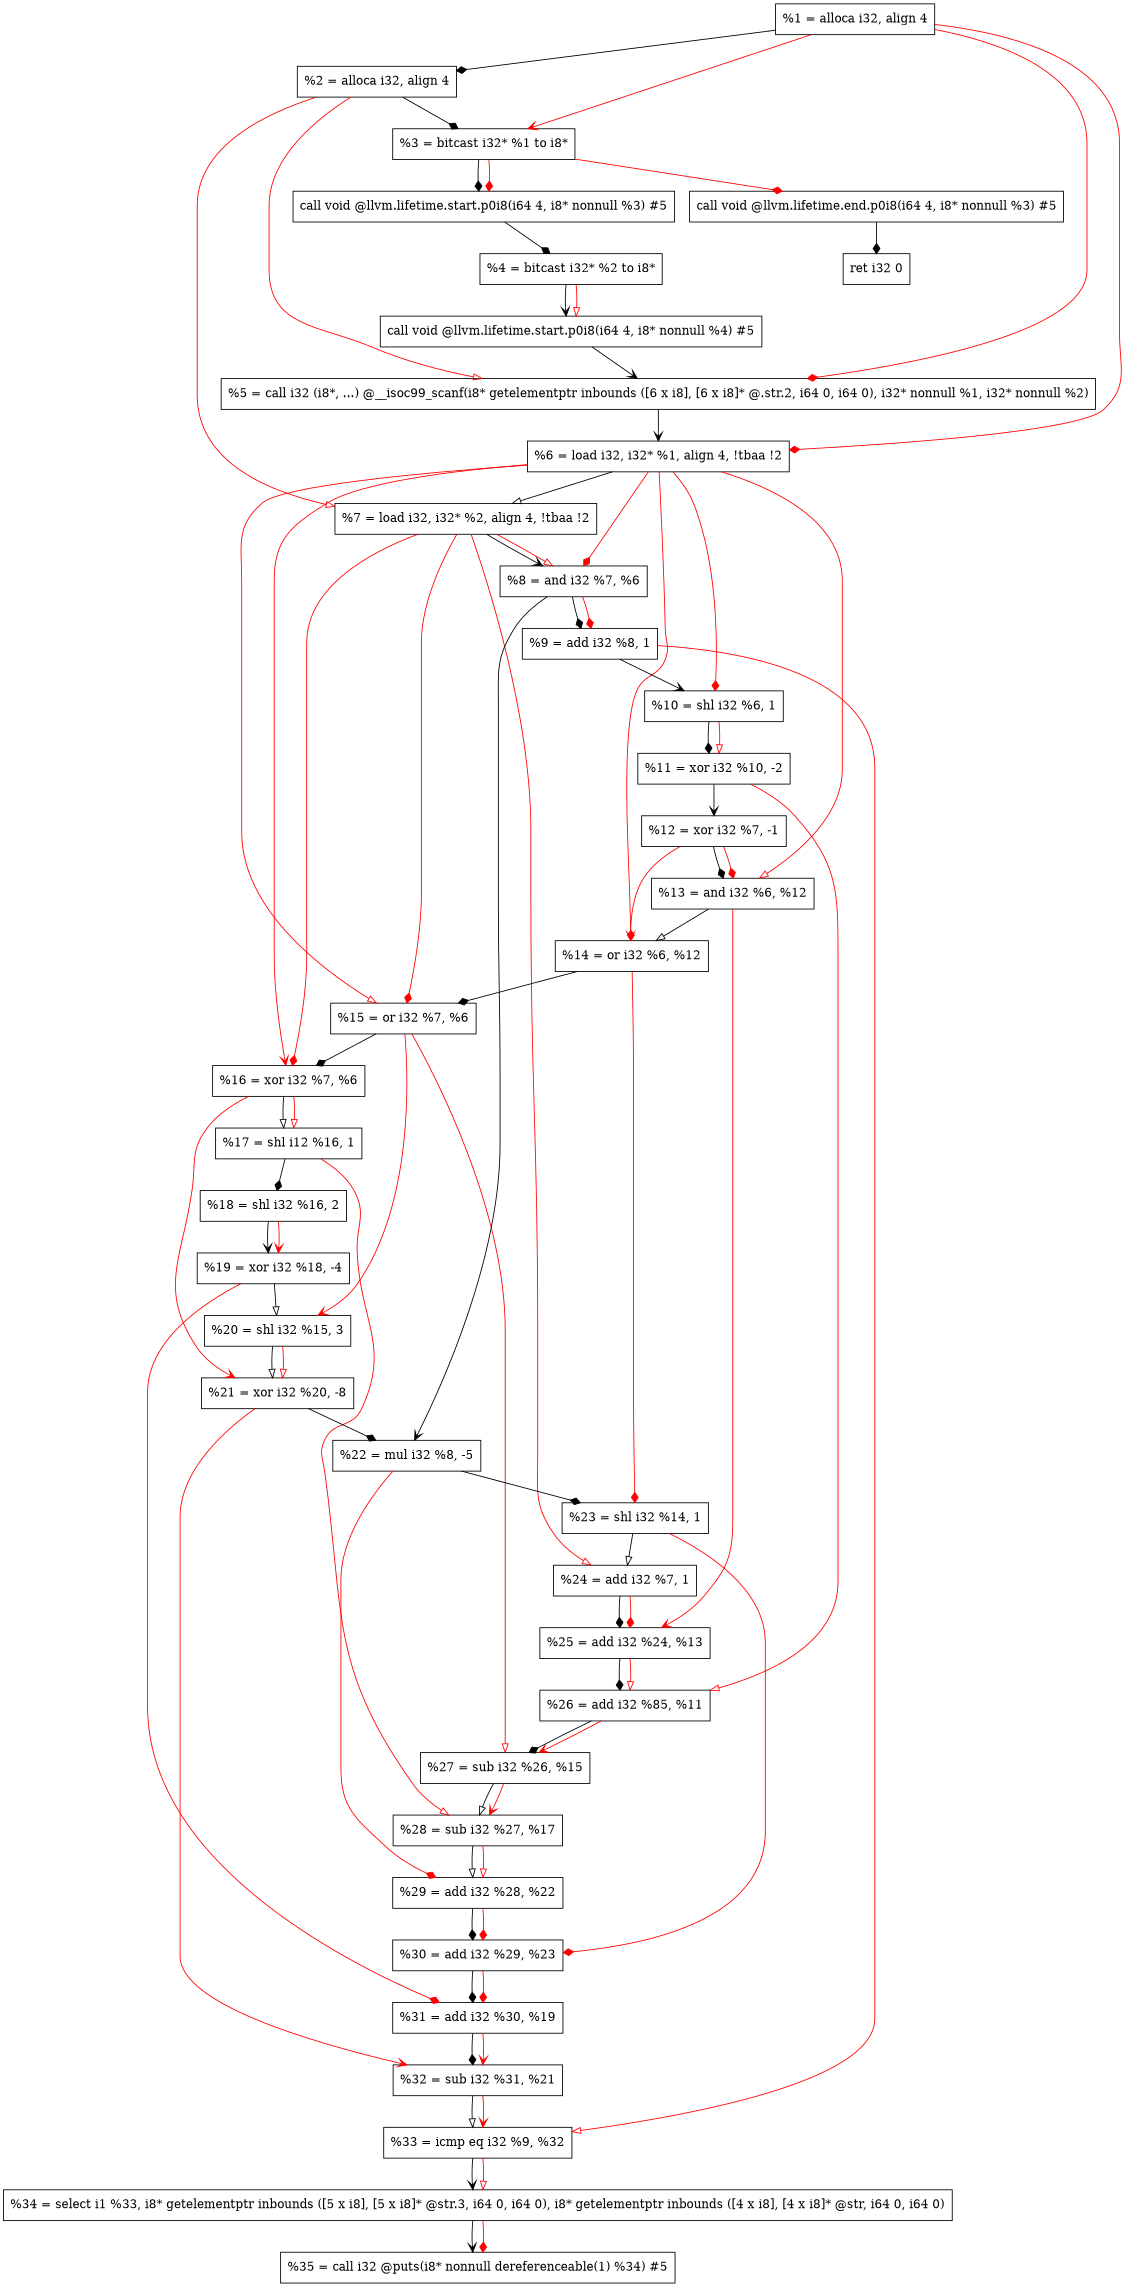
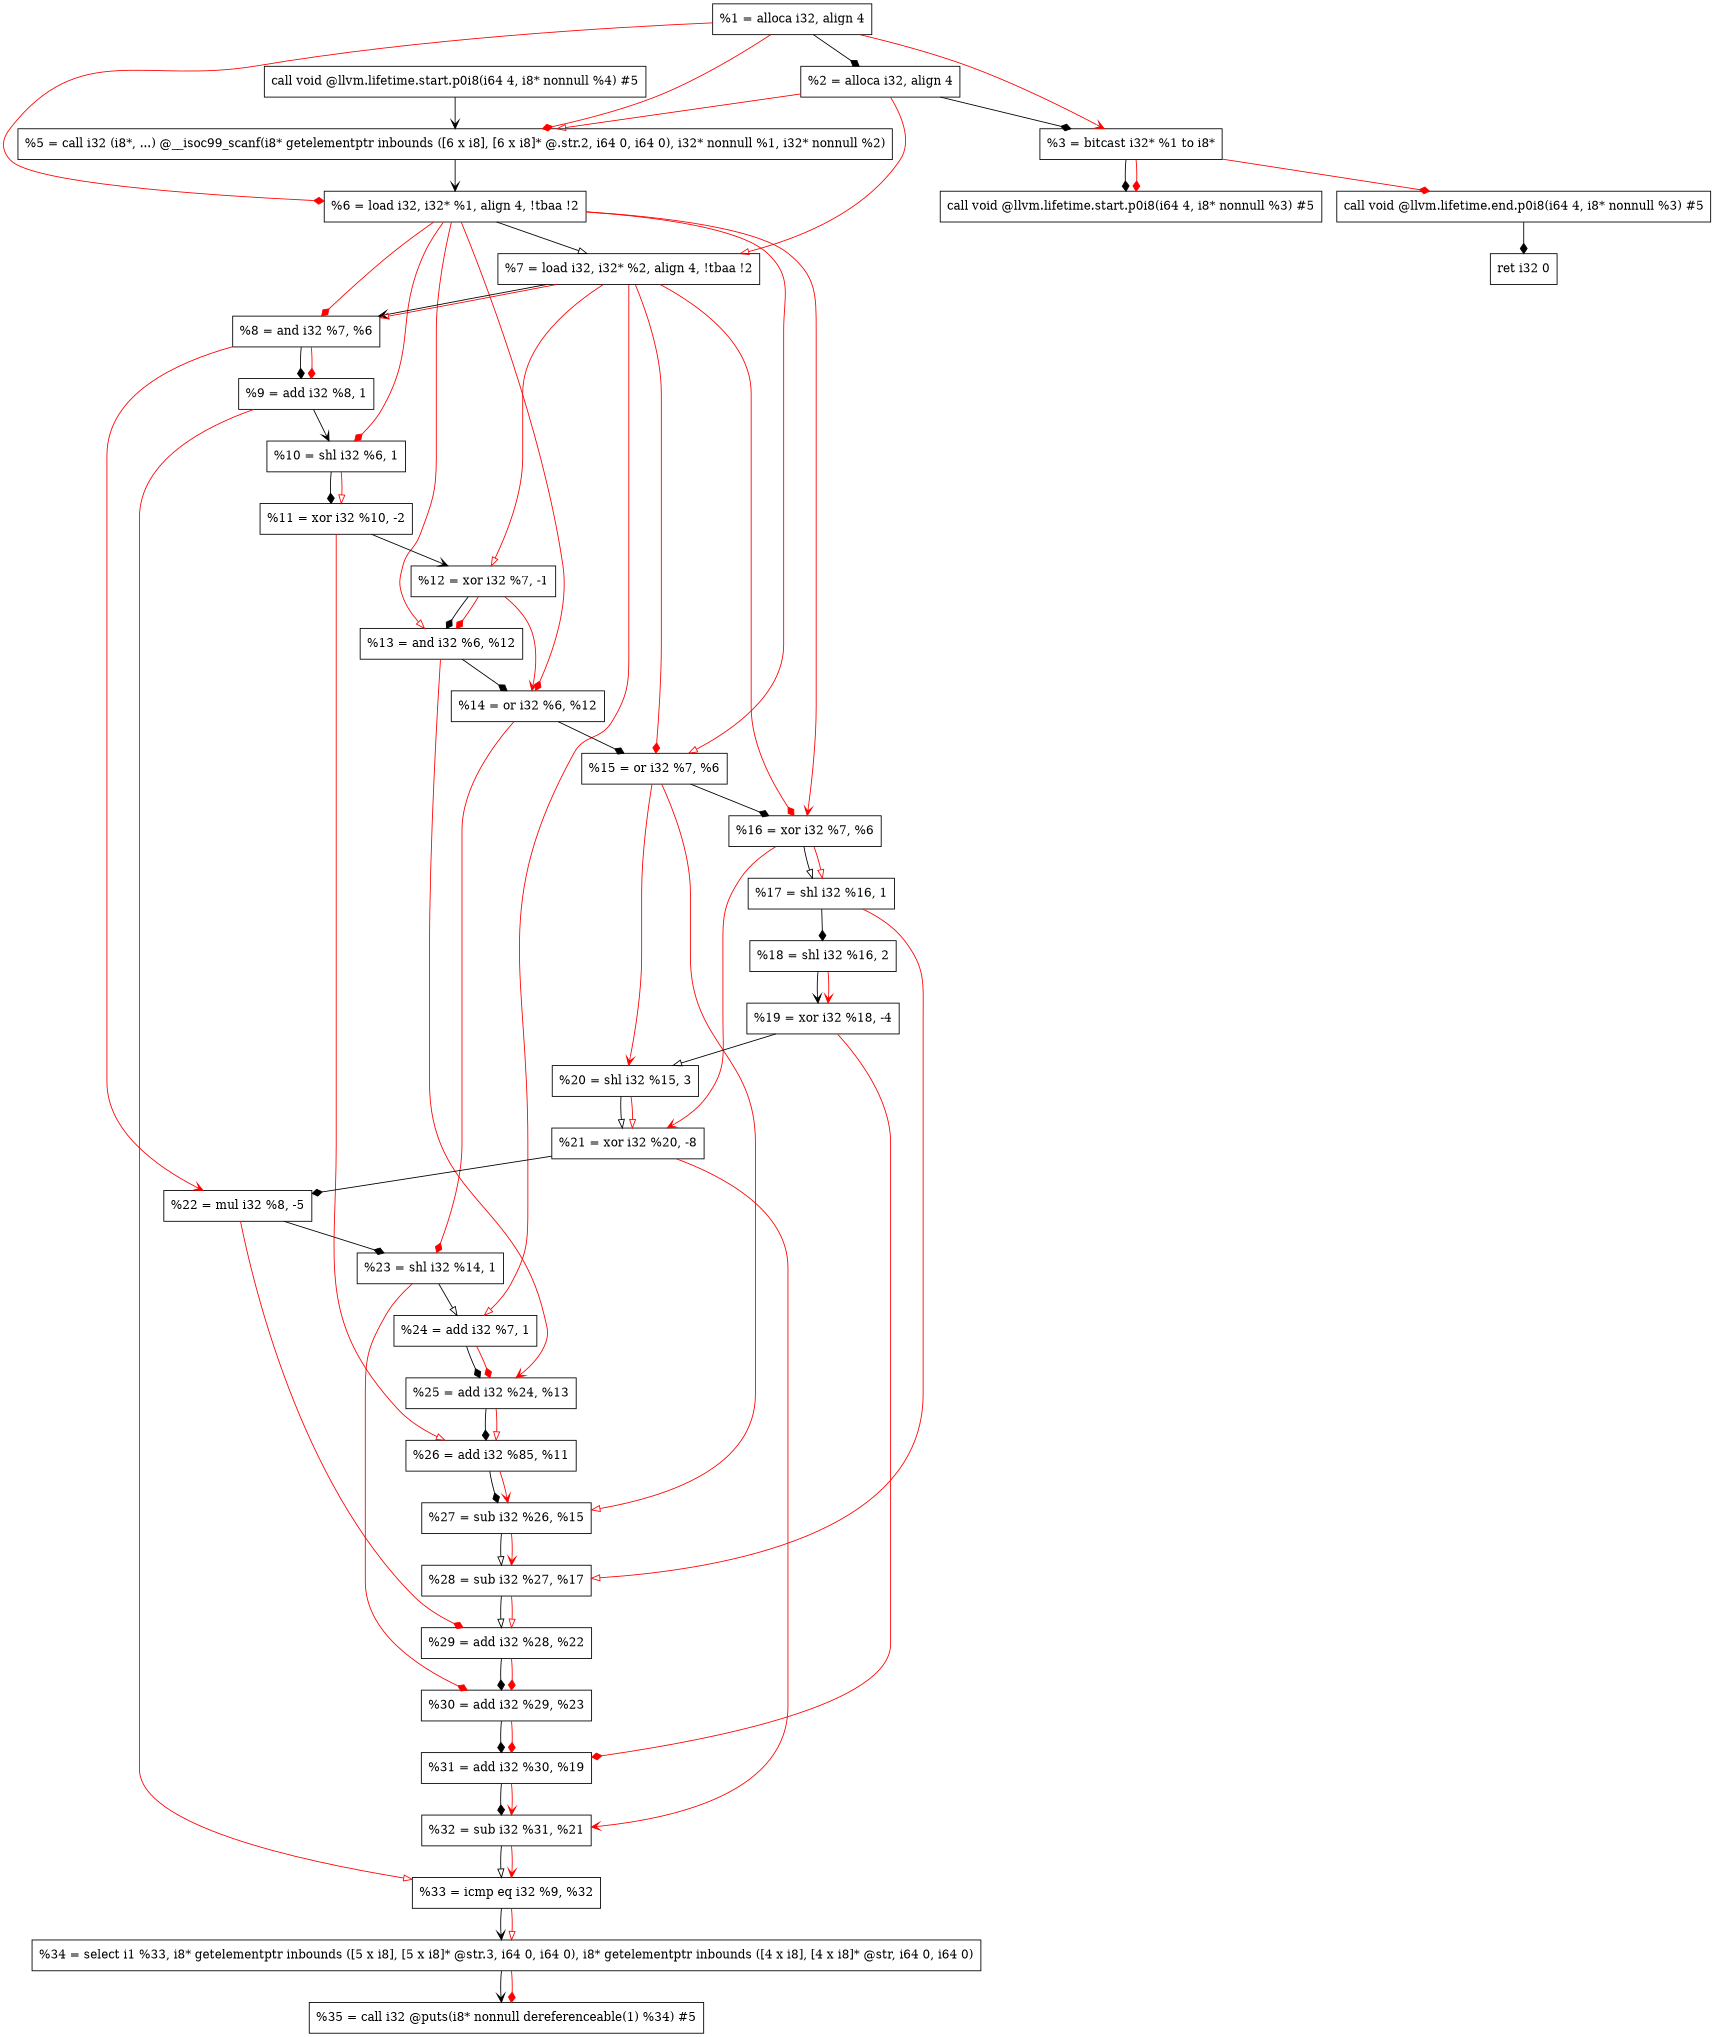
(571, 269) -> none
none -> (523, 415)
(686, 923) -> (480, 672)
(500, 1013) -> (107, 751)
(289, 1143) -> (821, 894)
